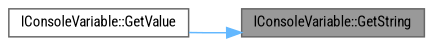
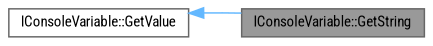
(208, 33) -> (223, 13)
